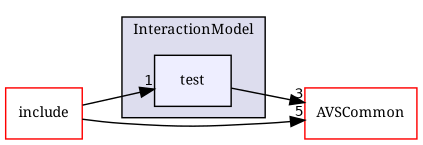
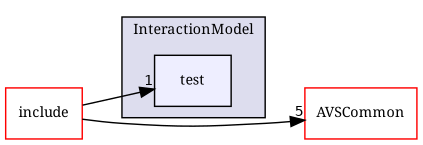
(256, 93) -> none
